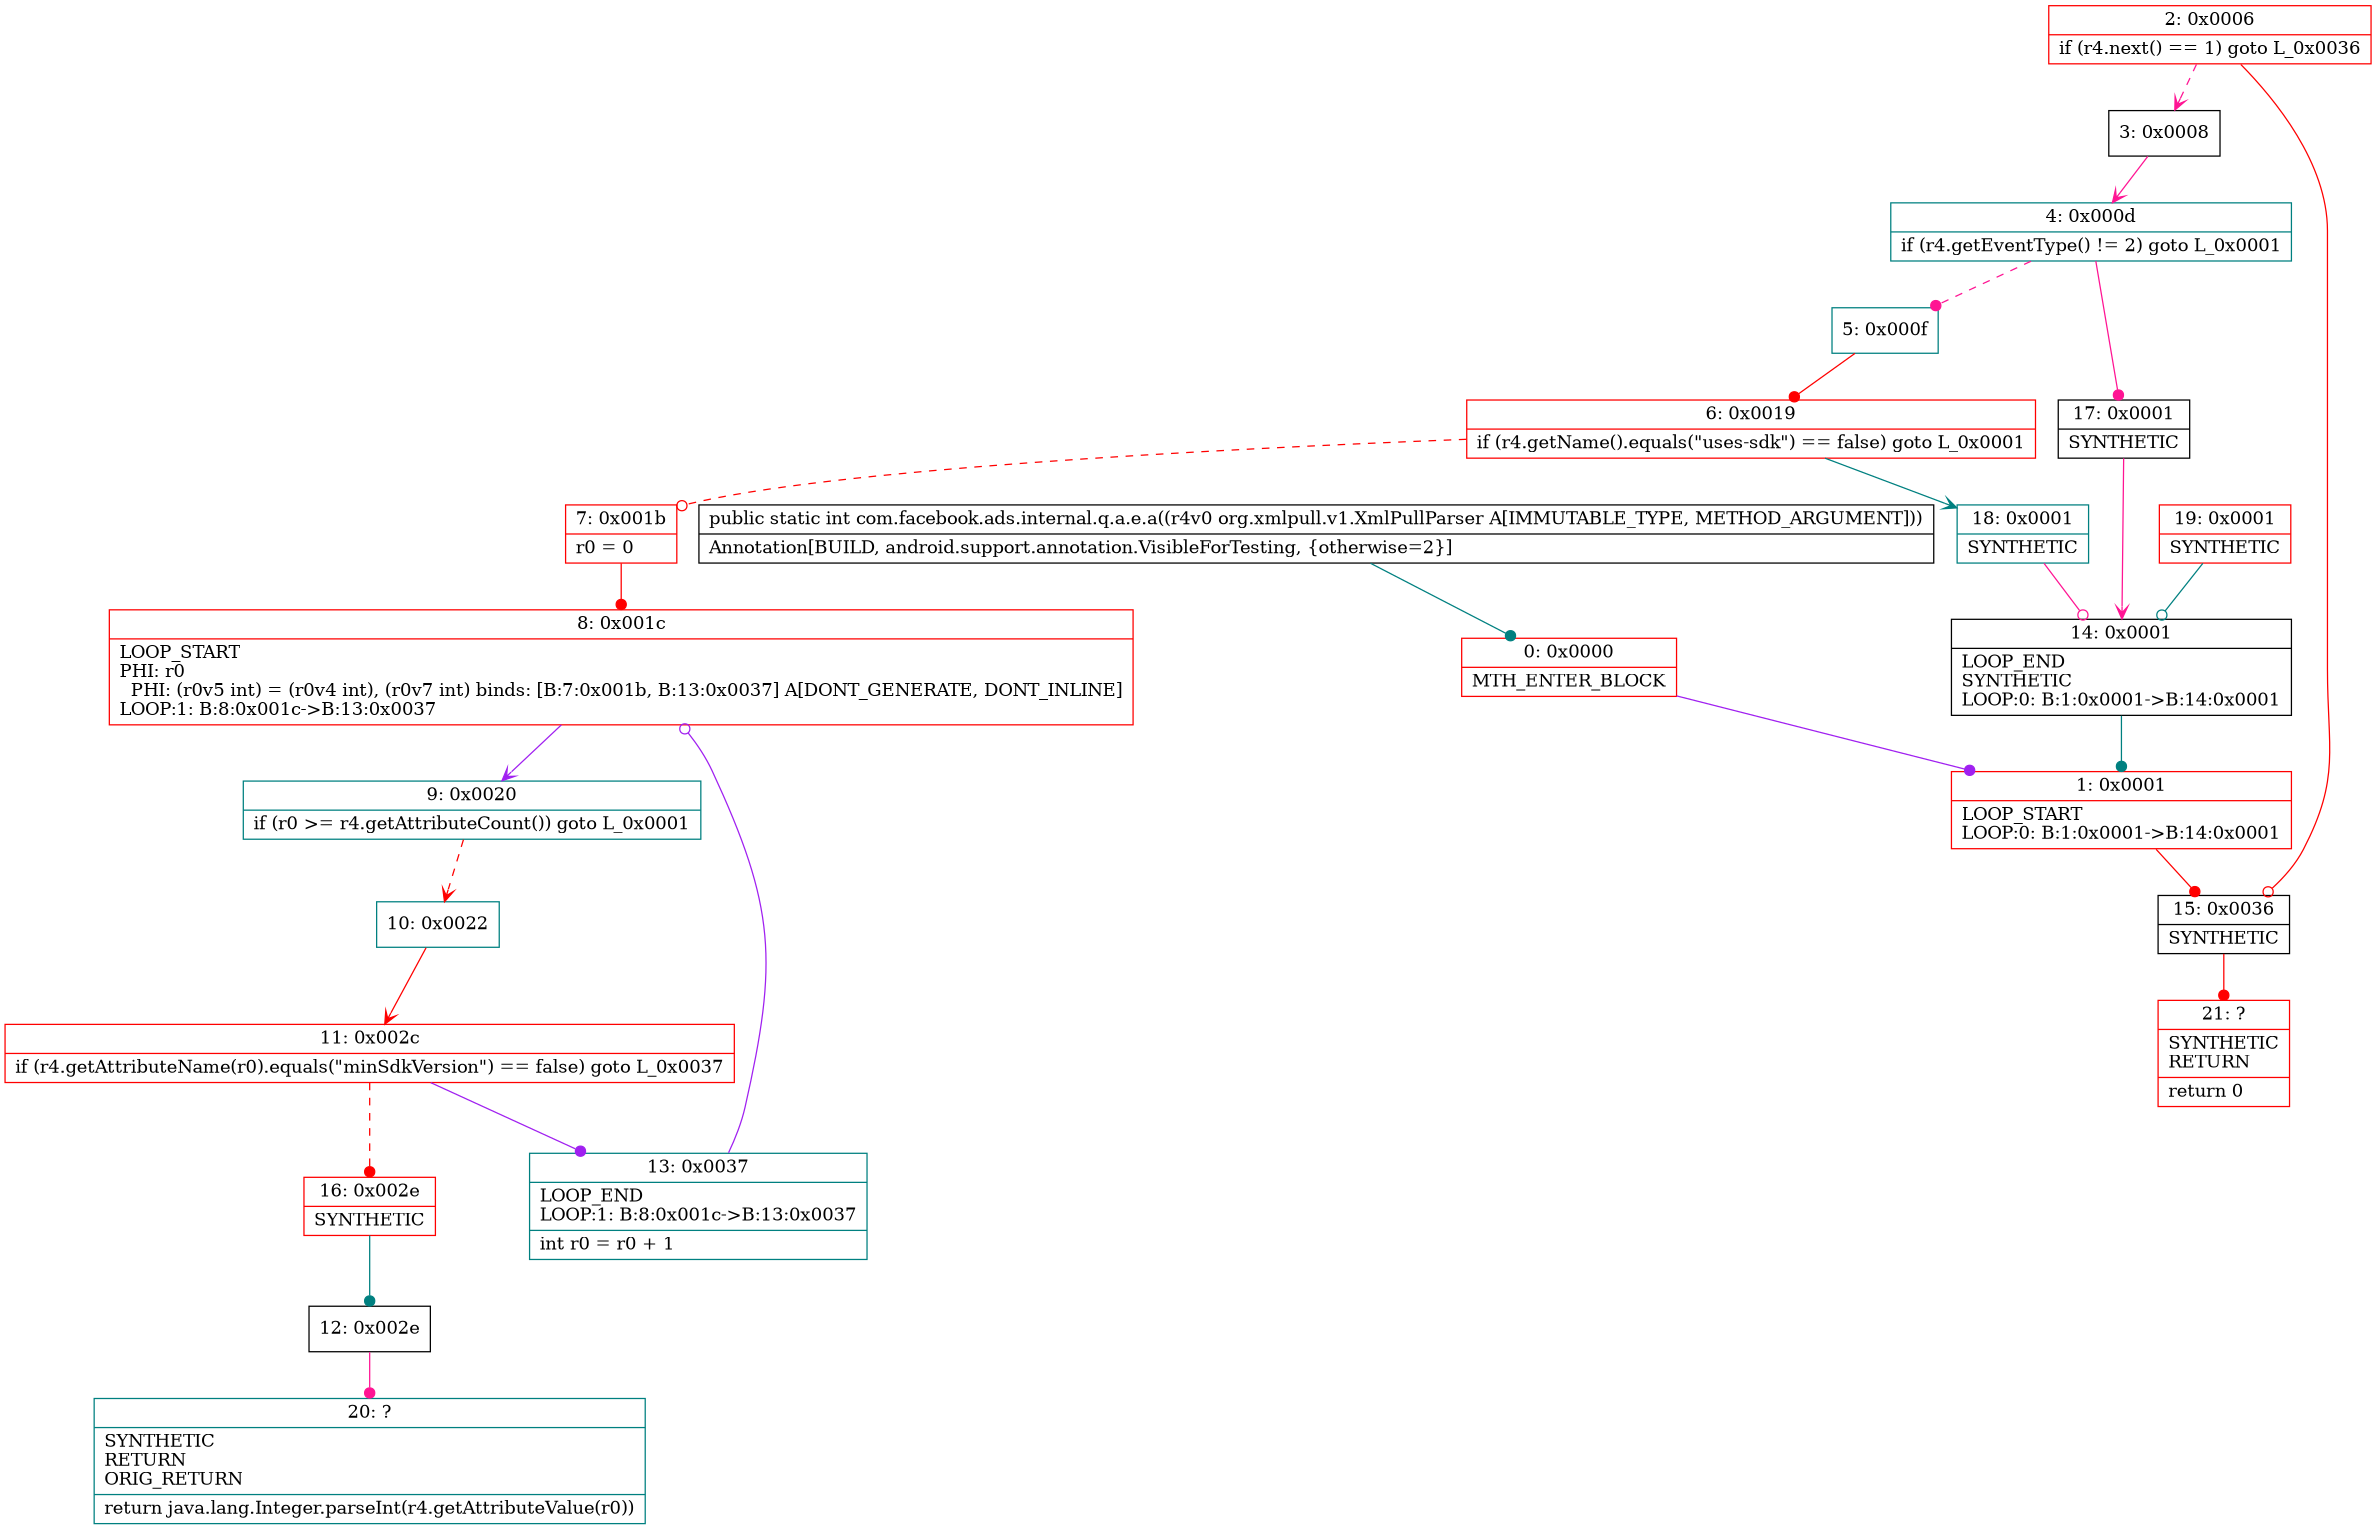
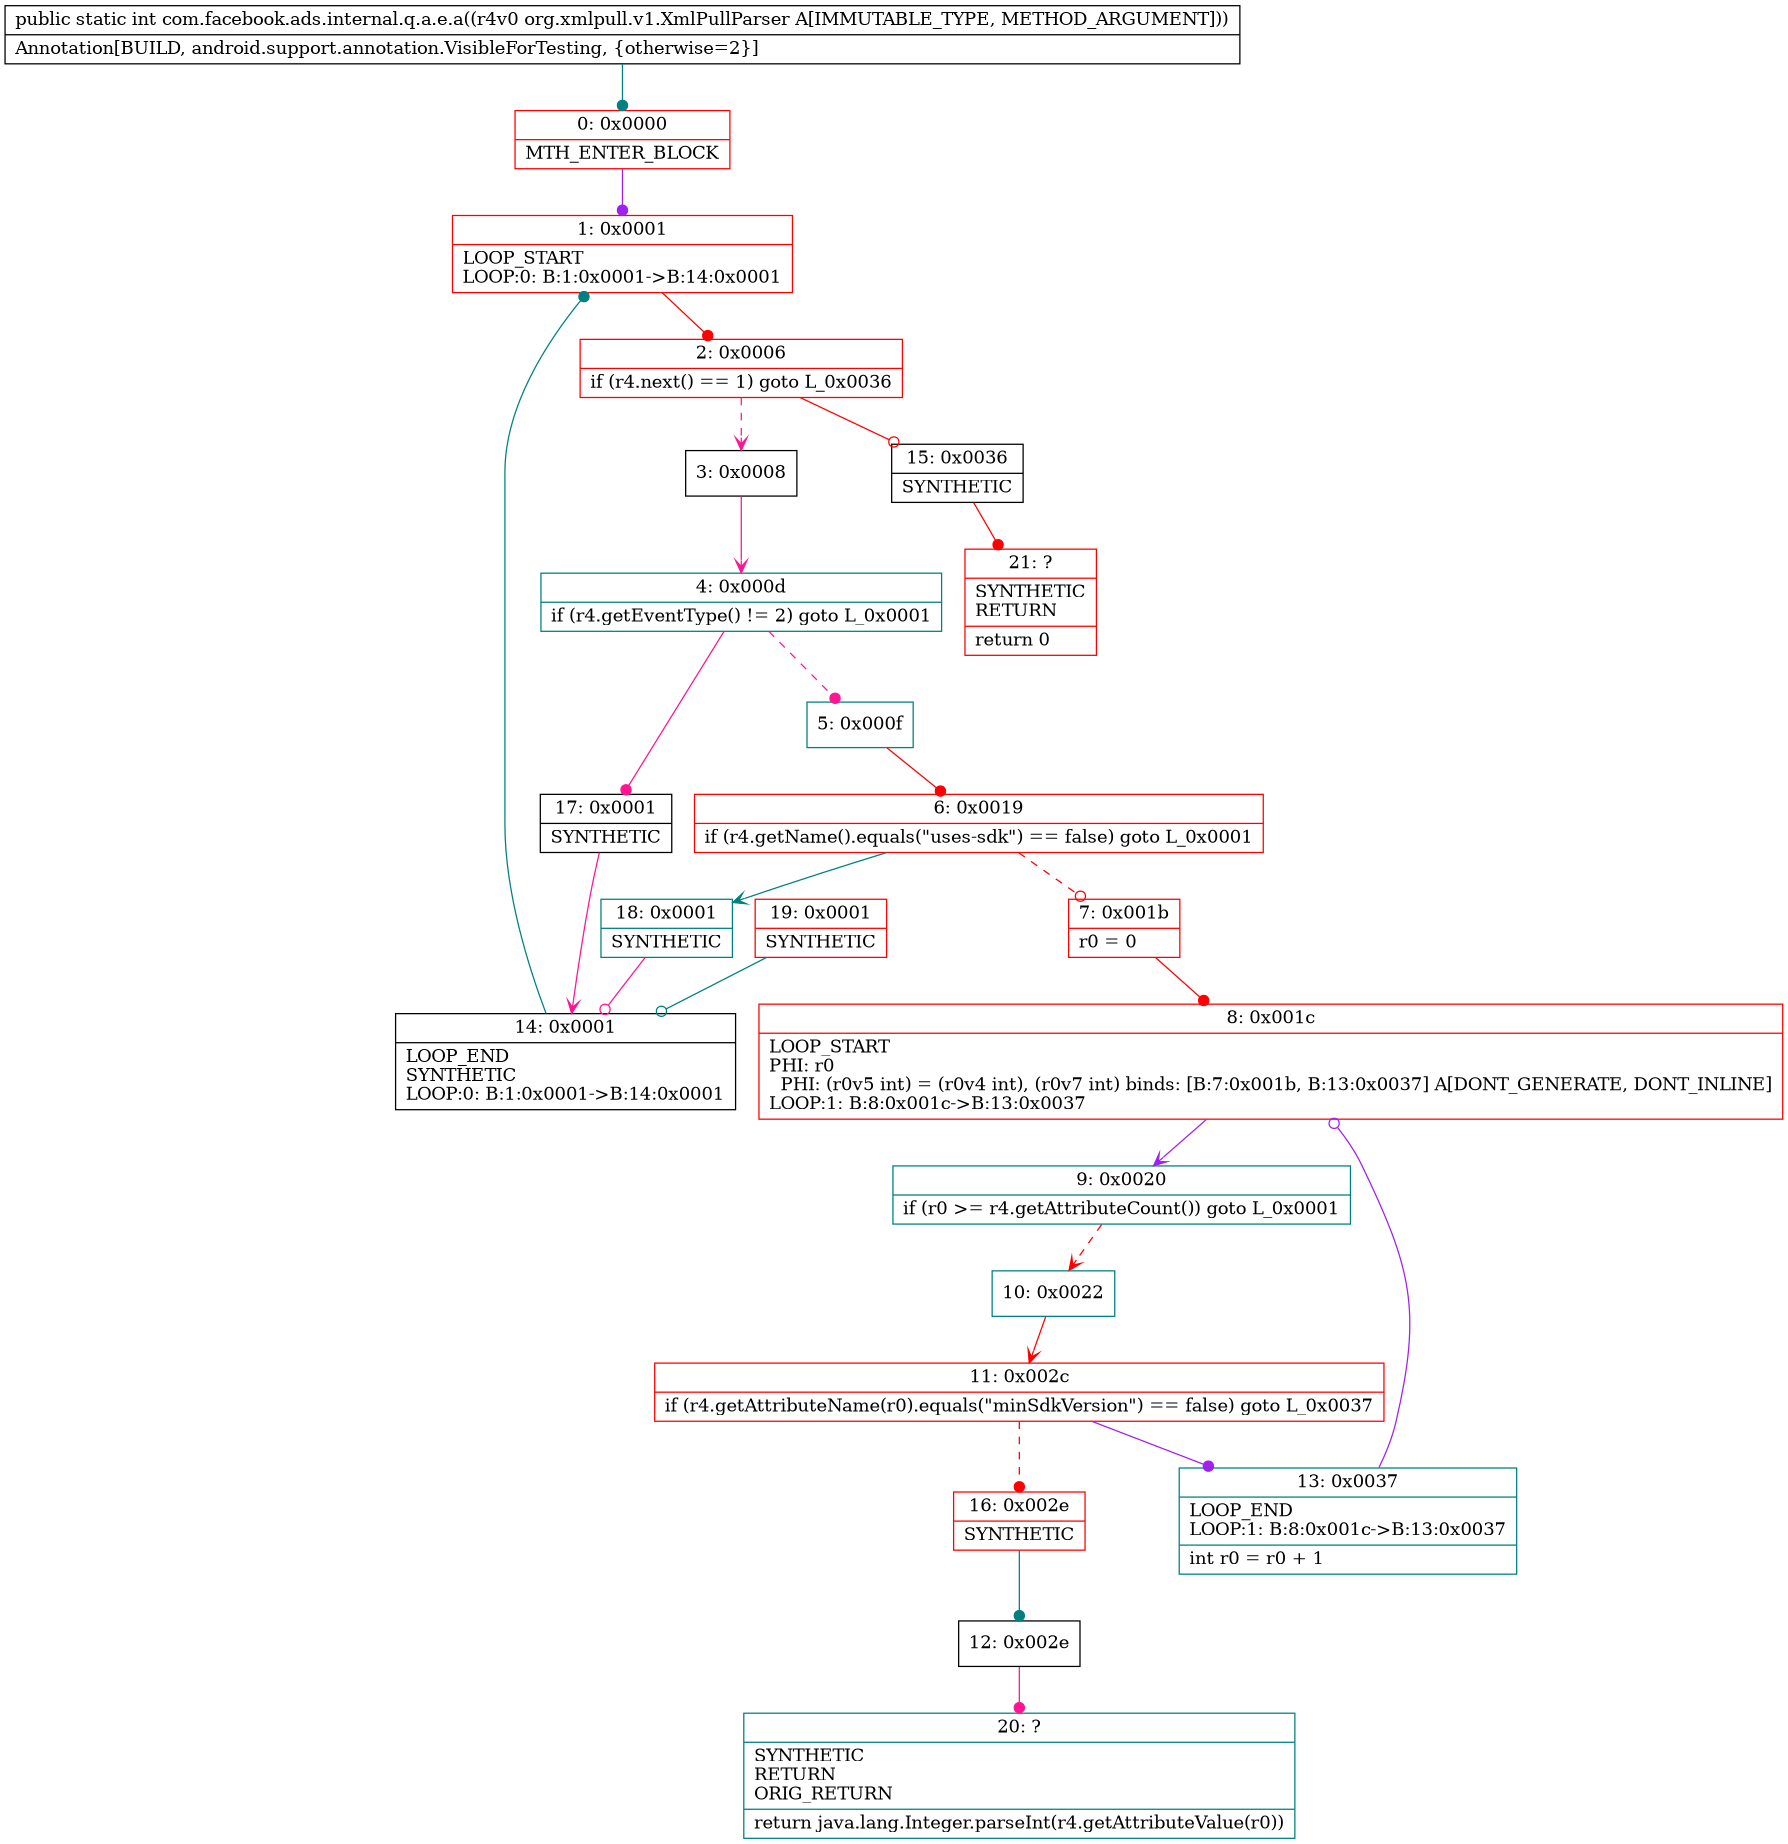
(2174, 868) -> (683, 312)
